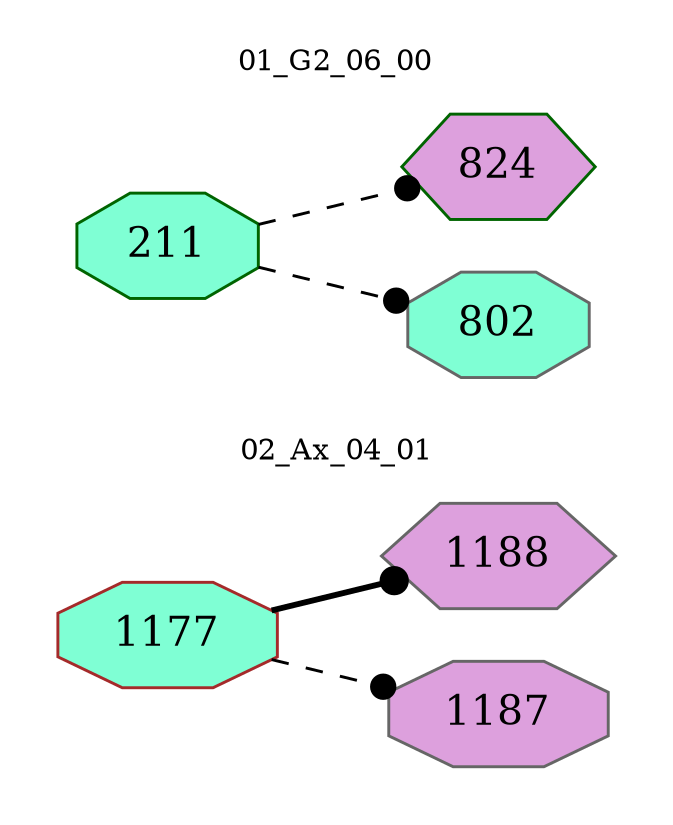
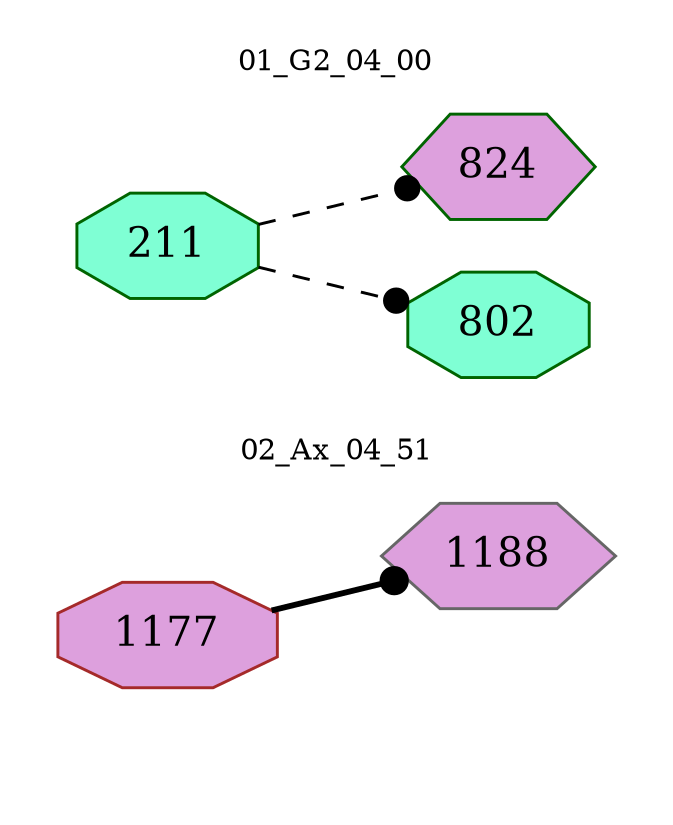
(336, 63) -> (336, 63)
(499, 325) -> (499, 325)
(337, 452) -> (337, 452)
(168, 635) -> (168, 635)
(499, 714) -> none
